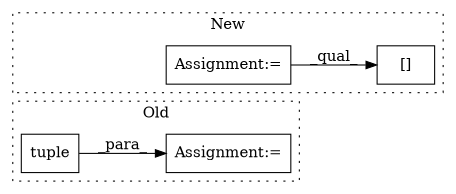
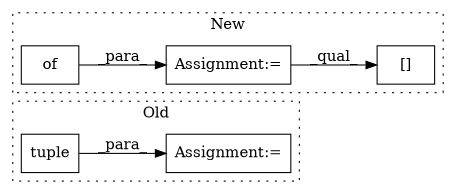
none -> (50, 65)
